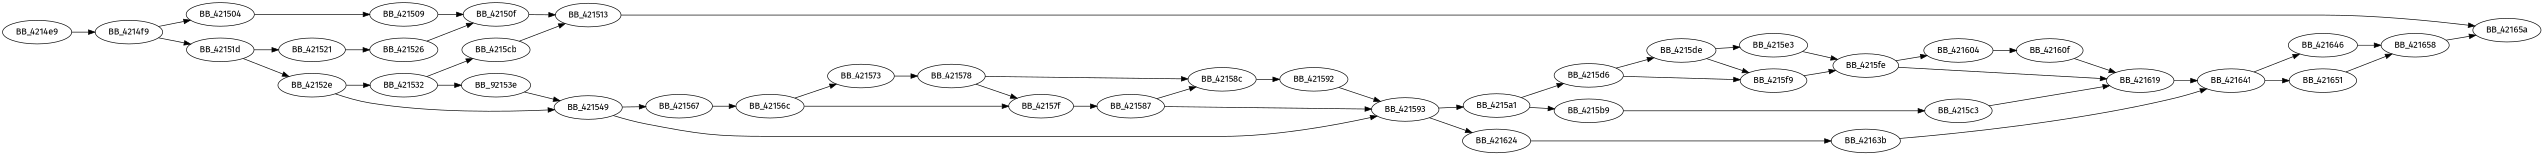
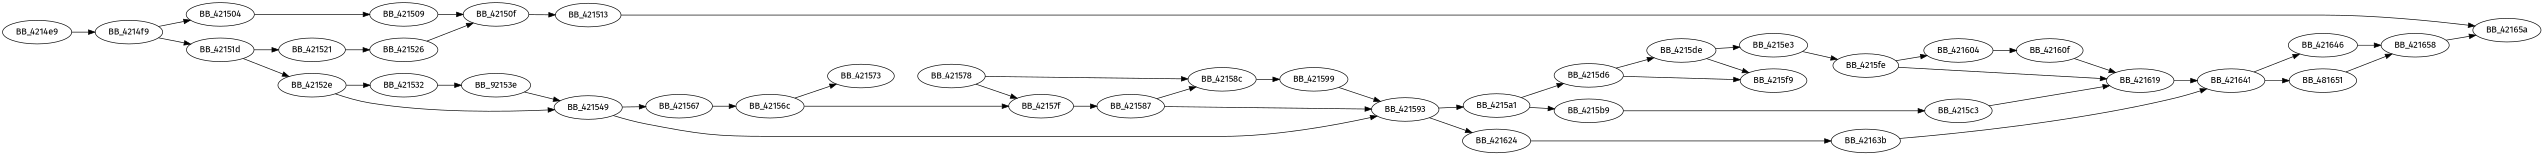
(496, 50) -> none
(1817, 74) -> none
(903, 76) -> none
(1314, 79) -> (1314, 79)
(2323, 81) -> (2323, 81)
